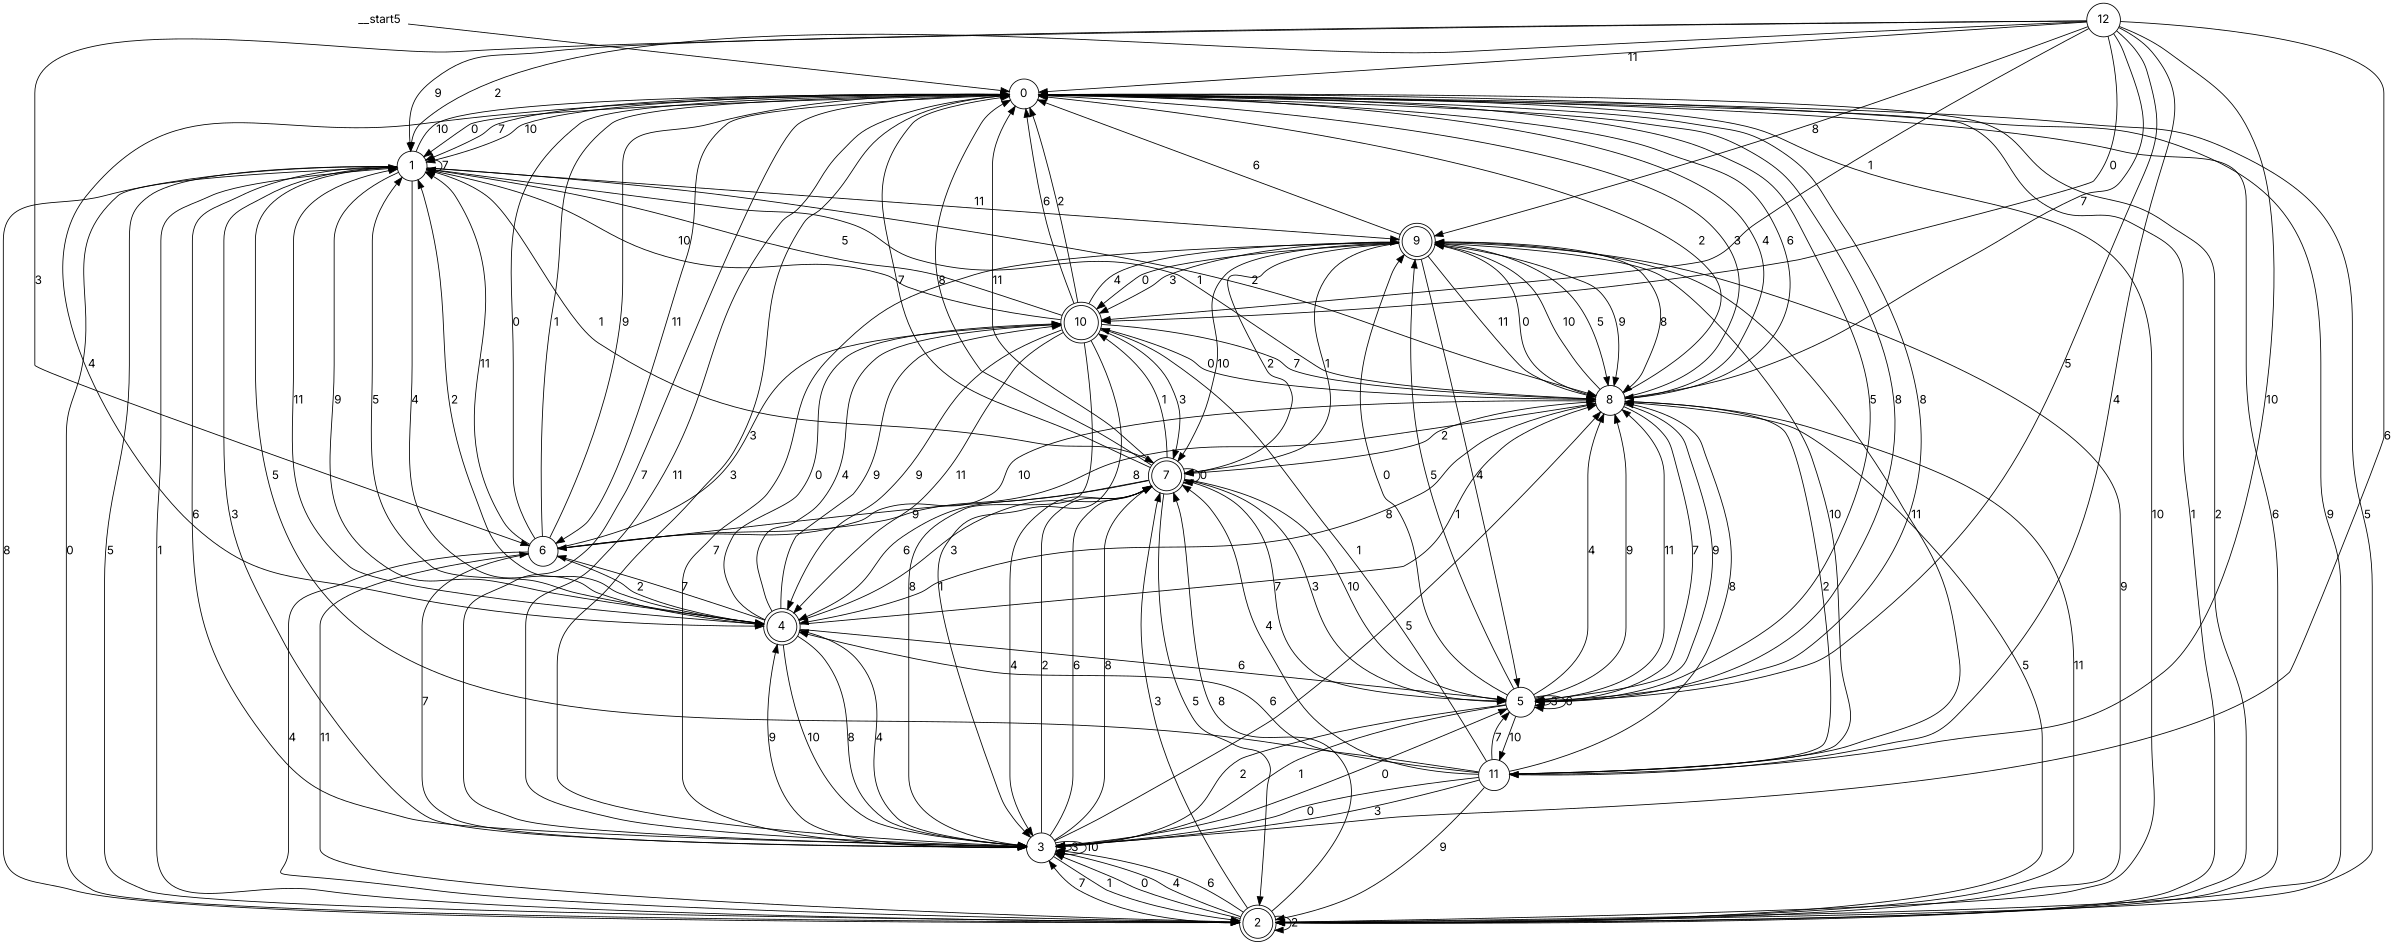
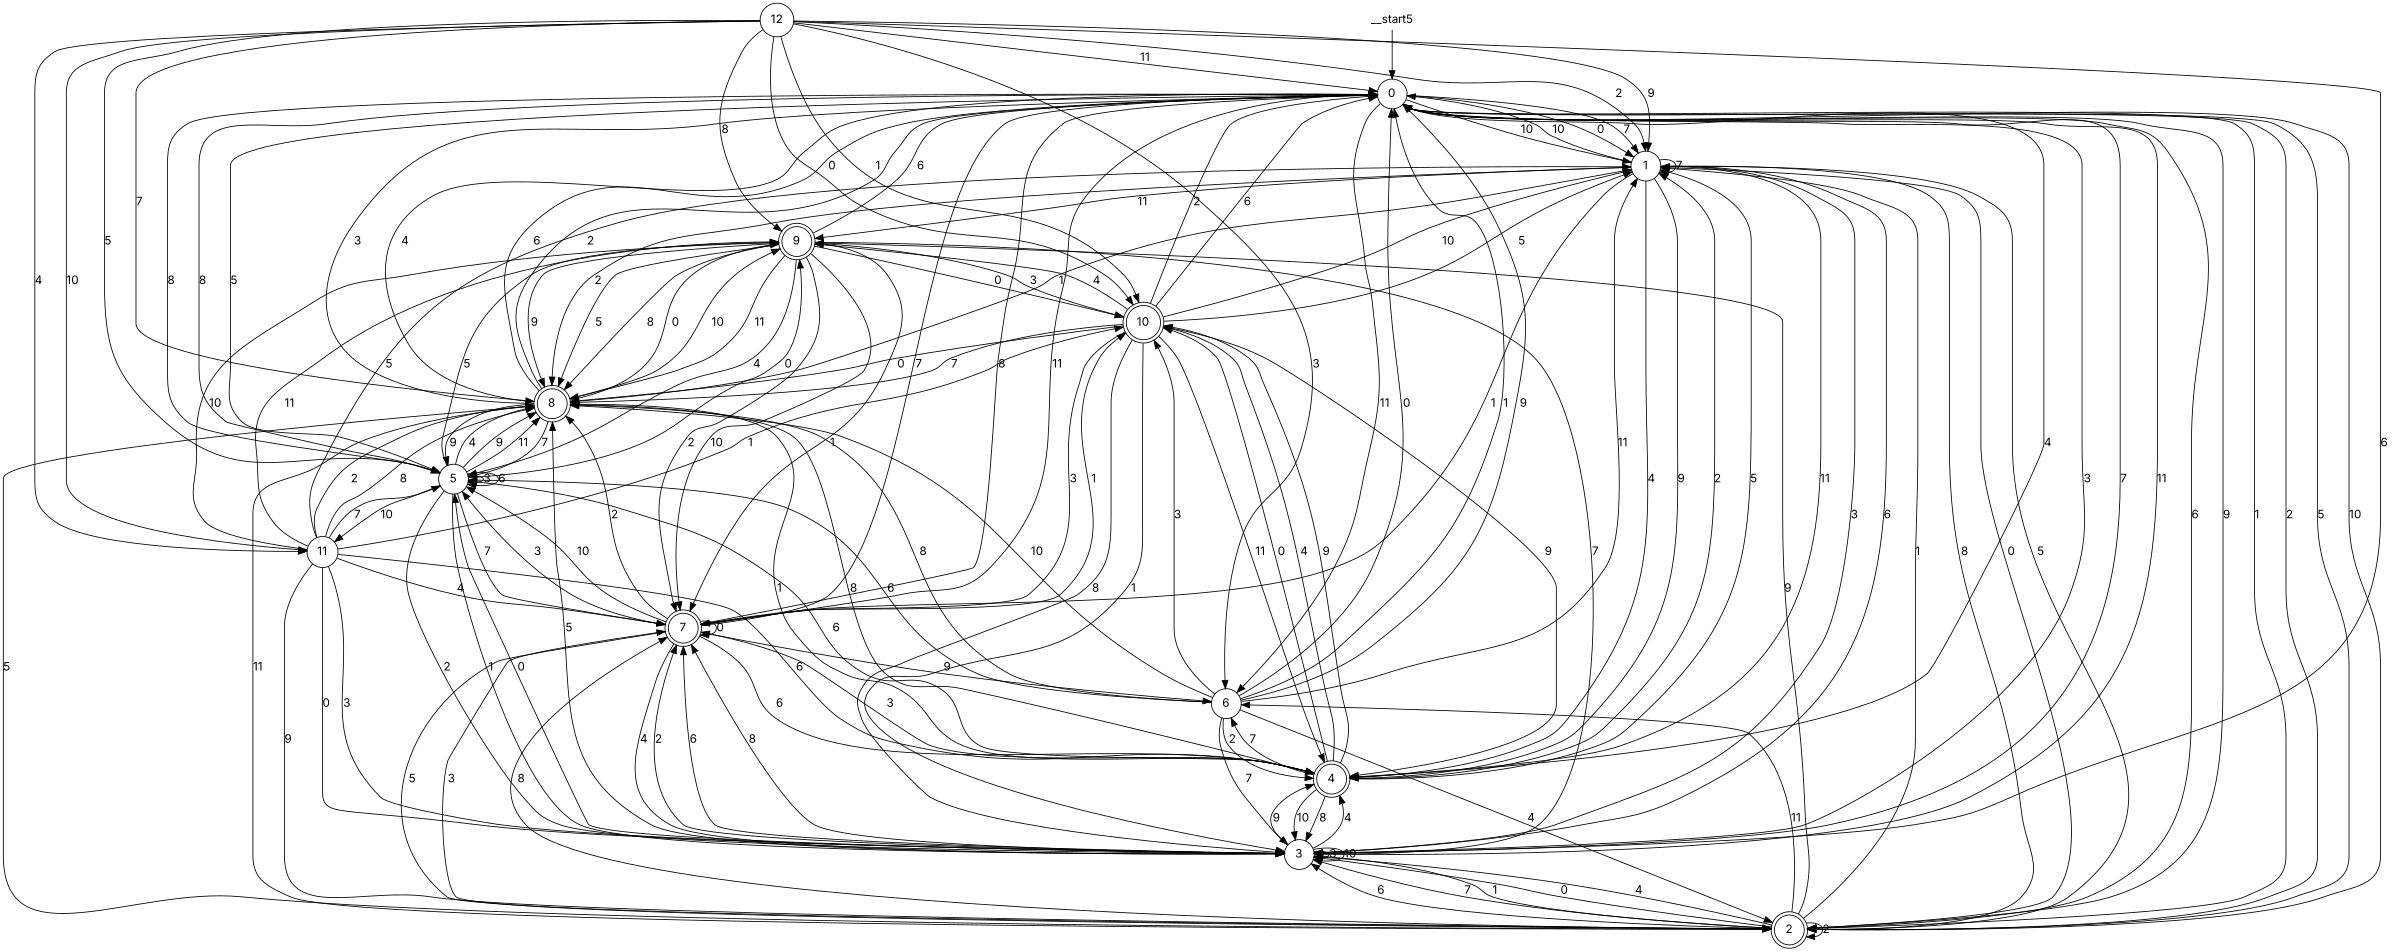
(1610, 400) -> (552, 404)
(1397, 449) -> (612, 525)
none -> (872, 576)
